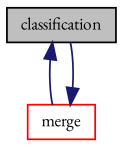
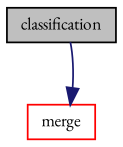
(50, 82) -> none
